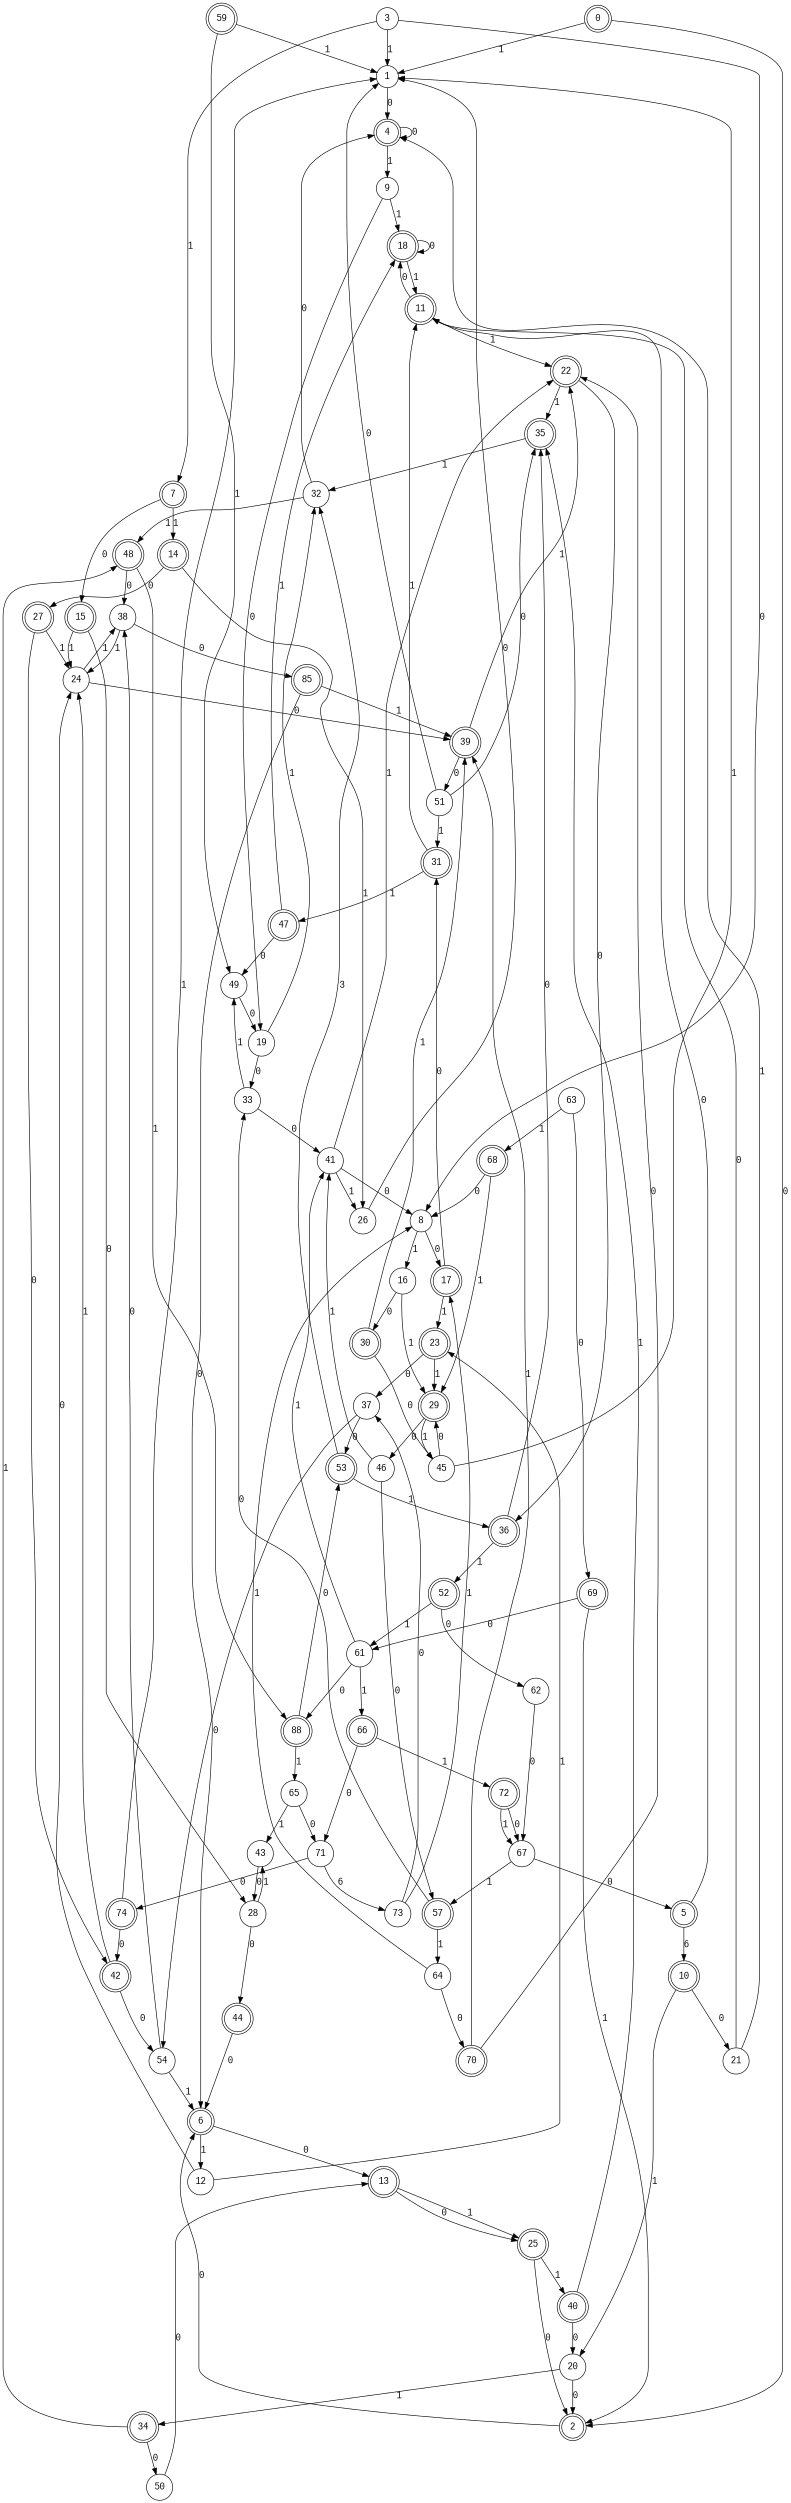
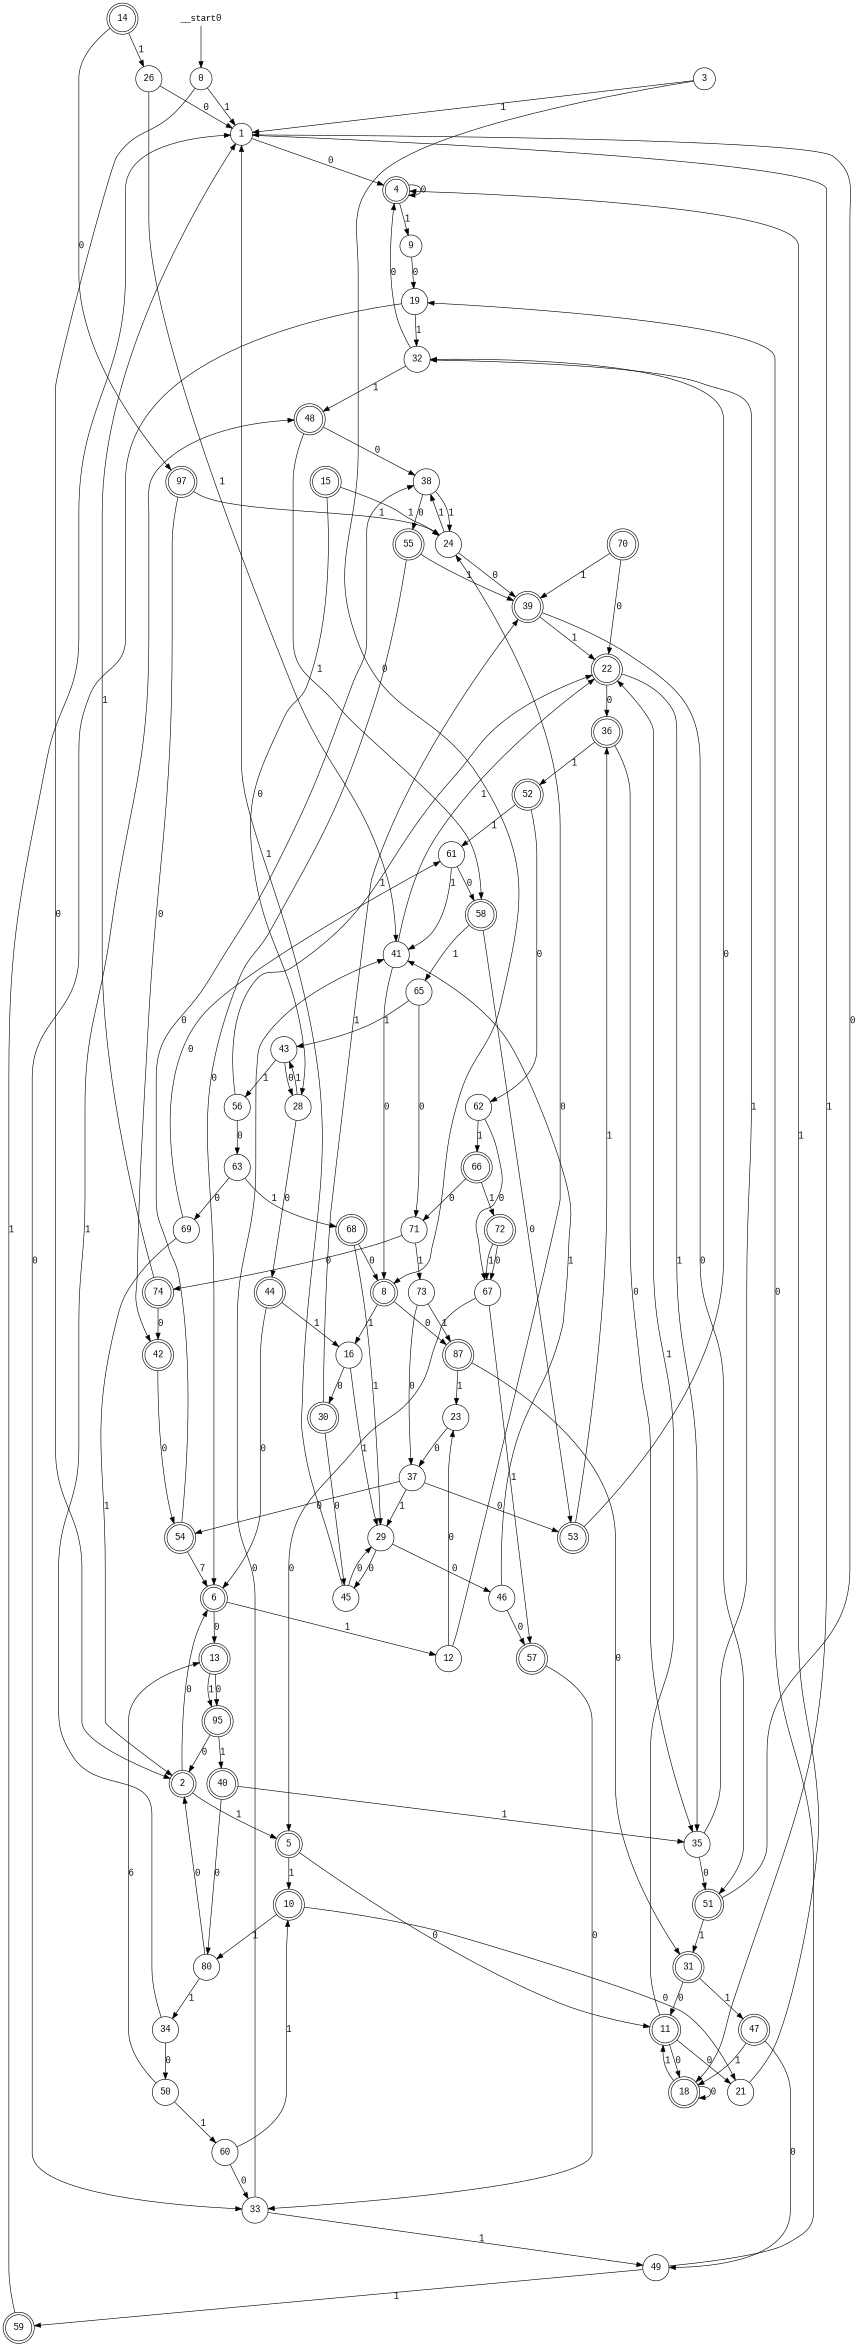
none -> (201, 19)
(598, 19) -> (201, 79)
(394, 212) -> (827, 855)
(540, 434) -> (697, 1844)
(173, 494) -> none
(235, 502) -> (342, 2297)
(412, 586) -> (681, 1999)
(38, 618) -> (181, 482)
(520, 635) -> (702, 1870)
(307, 680) -> (409, 544)
(440, 803) -> (708, 1905)
(342, 985) -> (726, 955)
(736, 1074) -> (701, 2060)
none -> (237, 1107)
(344, 1188) -> (230, 525)
(421, 1221) -> (384, 1293)
(446, 1281) -> (458, 1355)
none -> (310, 1325)
(83, 1332) -> none
(435, 1344) -> (456, 1418)
(434, 1372) -> (398, 1505)
(434, 1406) -> (381, 1538)
(425, 1437) -> (371, 1569)
(592, 1594) -> (186, 1230)
(361, 1688) -> (478, 1133)
(297, 1731) -> (481, 915)
(563, 1762) -> (451, 1538)
none -> (231, 1816)
(340, 1883) -> (420, 1261)
(687, 1945) -> (292, 1873)
(438, 1976) -> none
(162, 2061) -> (180, 1538)
(188, 2092) -> (203, 1569)
none -> (225, 2152)
(533, 2244) -> (218, 1721)
(178, 2338) -> (131, 1873)
(573, 2367) -> (207, 1967)
(143, 2427) -> (165, 2030)
